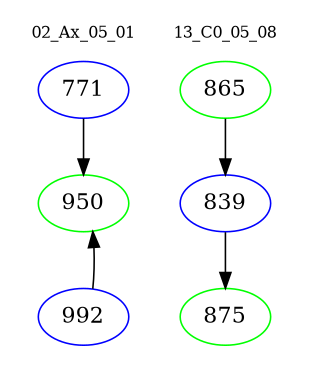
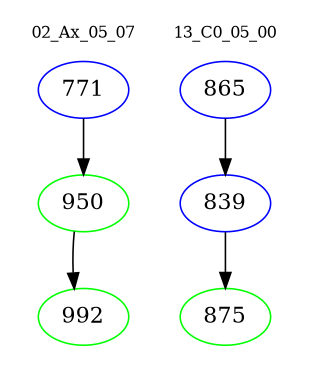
(84, 34) -> (84, 34)
(225, 34) -> (225, 34)
(225, 90) -> (225, 90)
(94, 268) -> (73, 252)
(84, 317) -> (84, 317)
